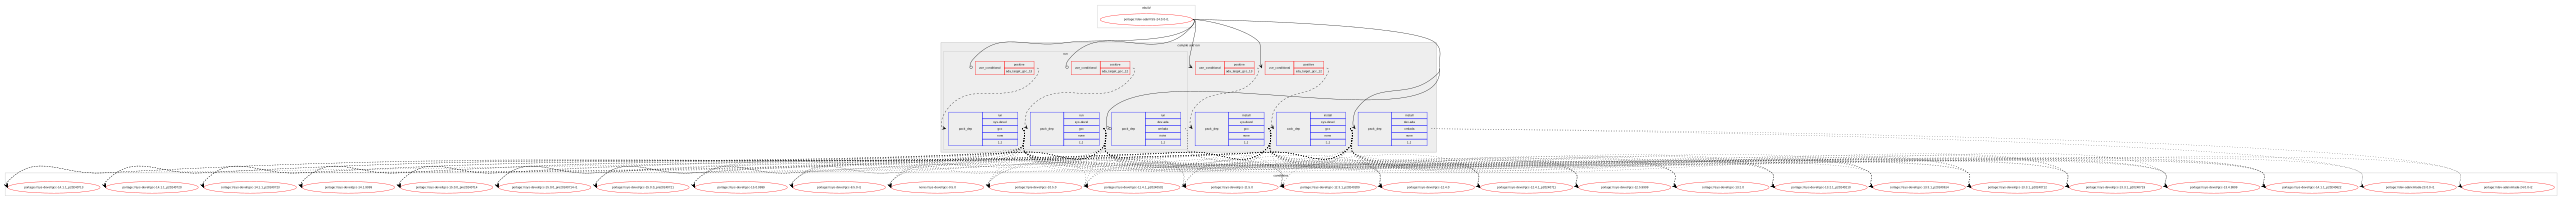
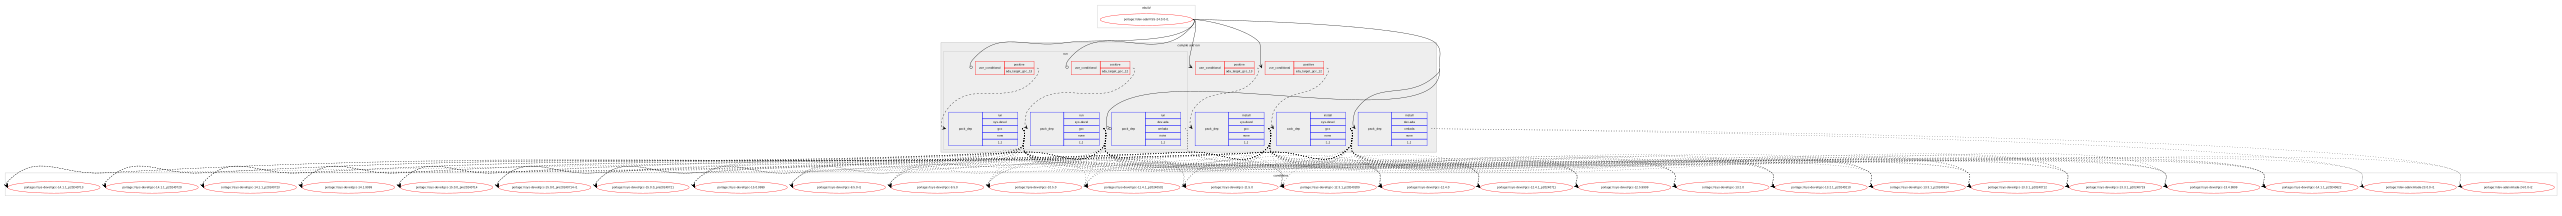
(937, 187) -> (937, 187)
